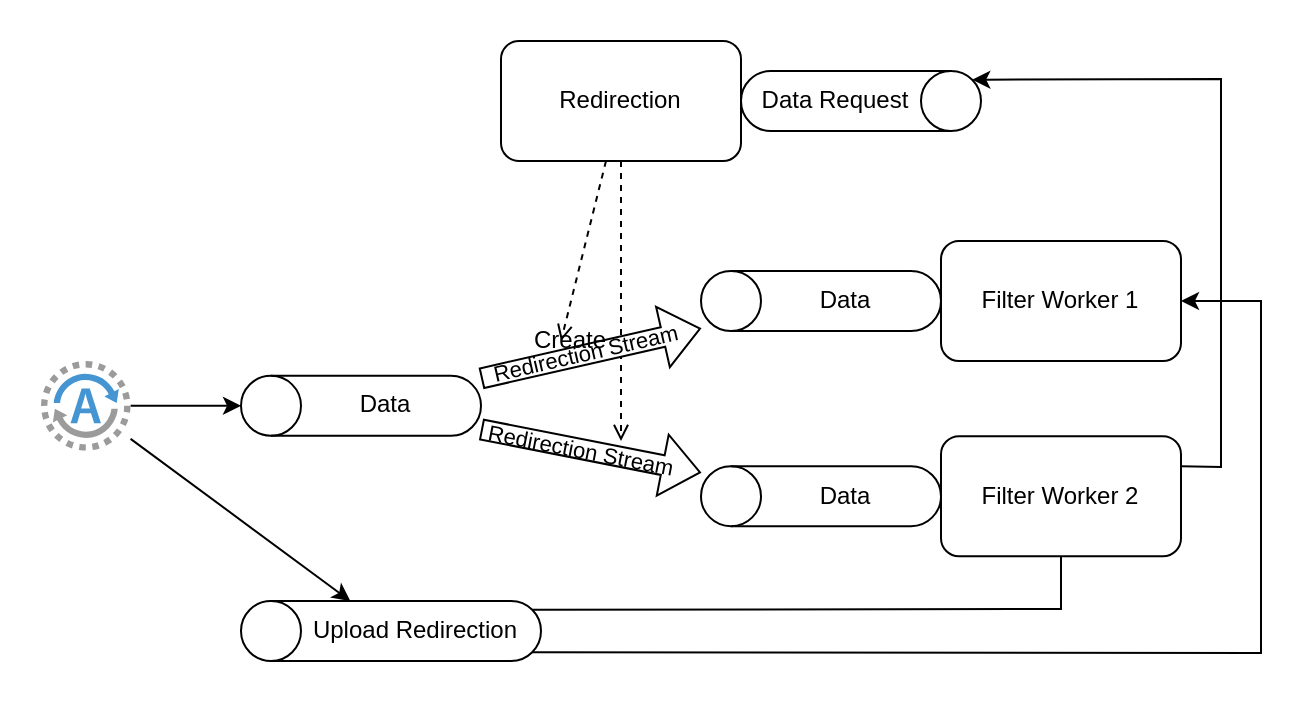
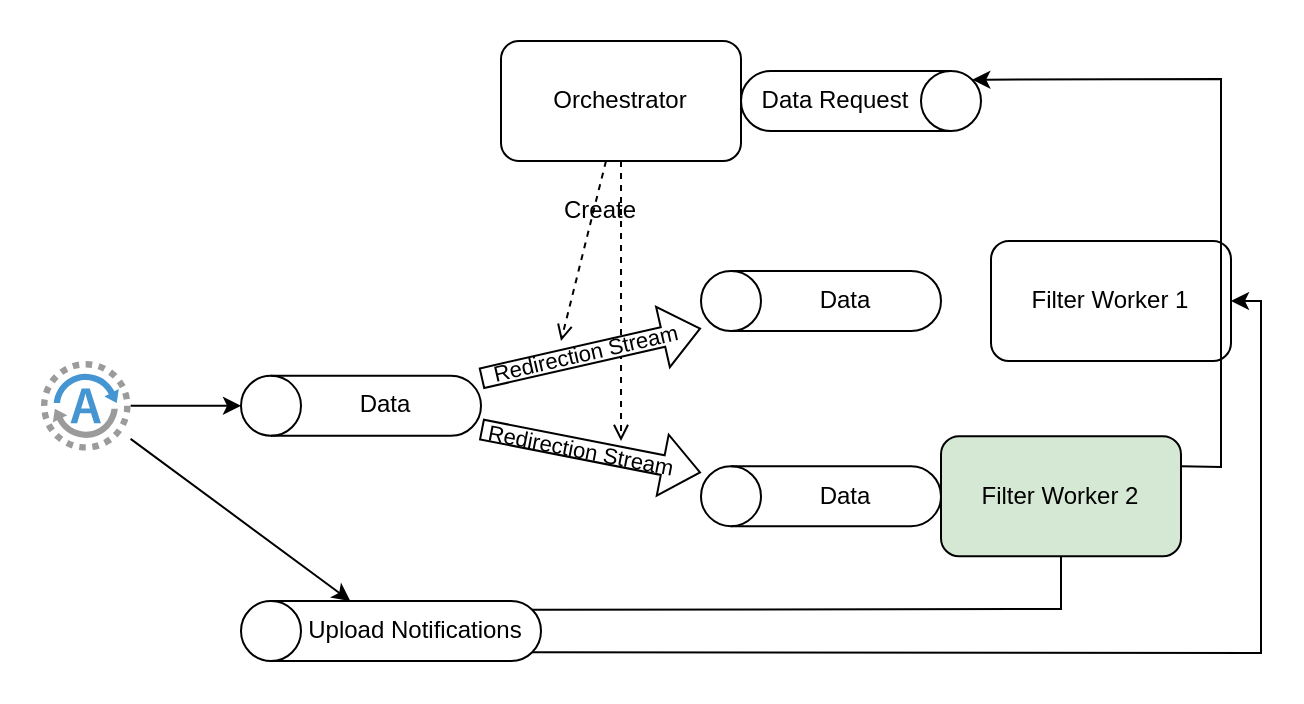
(621, 101) -> (621, 101)
(1061, 301) -> (1111, 301)
(571, 341) -> (601, 211)
(1061, 496) -> (1061, 496)
(416, 631) -> (416, 631)
